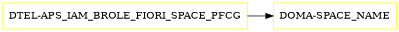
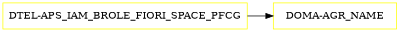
(335, 16) -> (335, 16)
